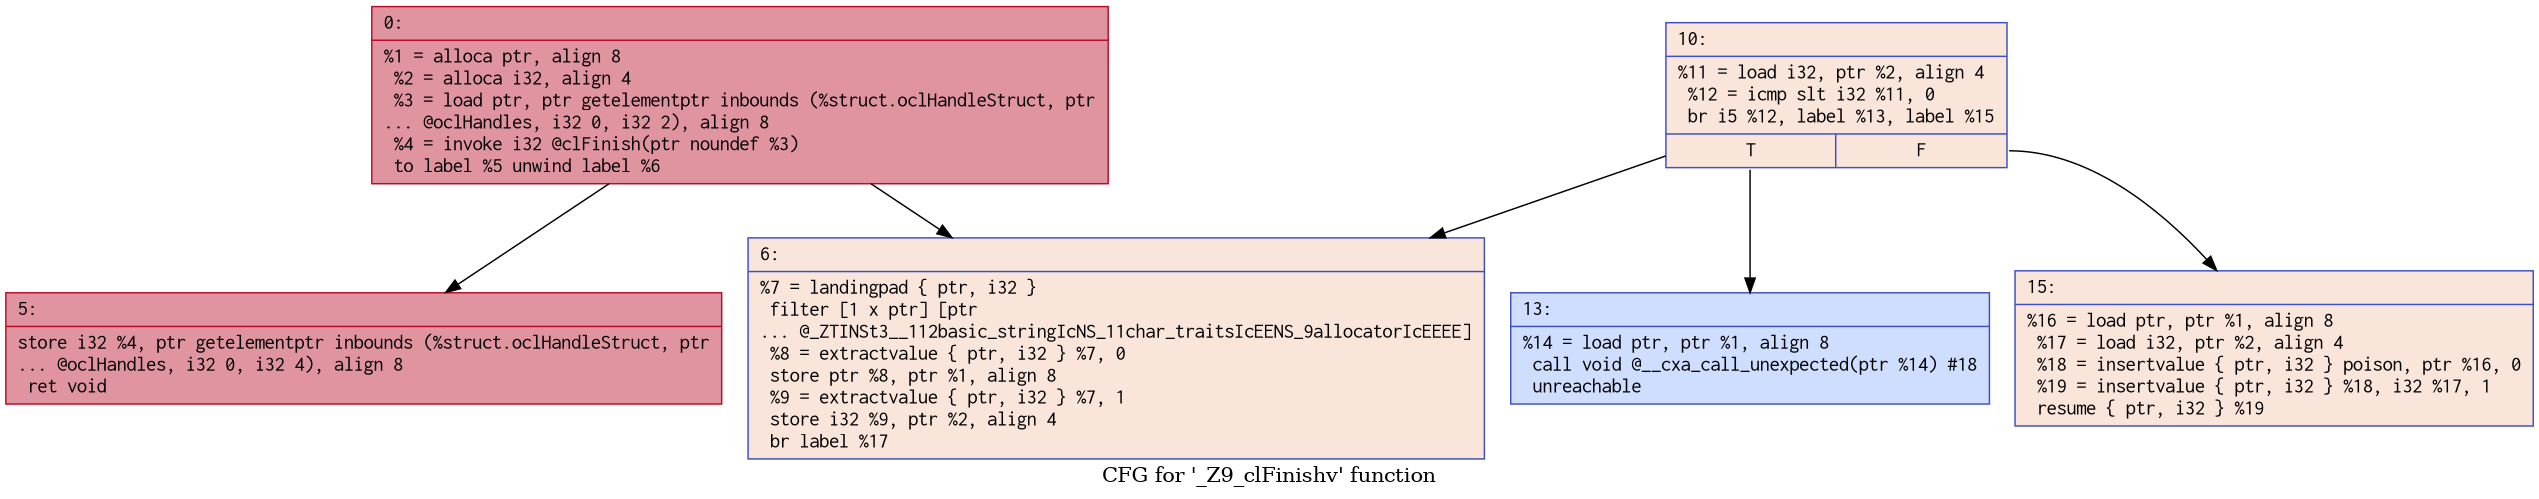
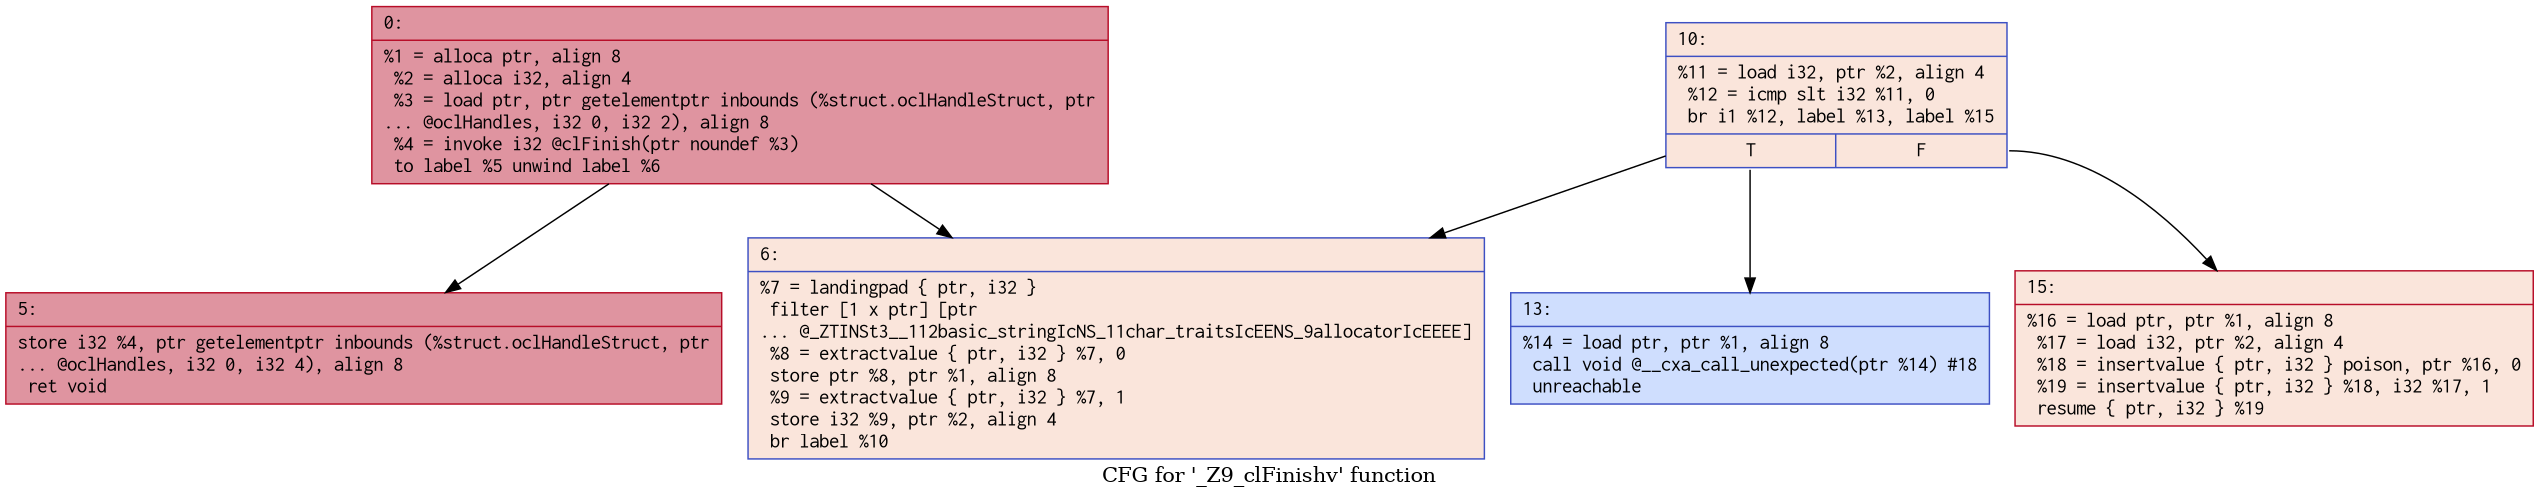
(1836, 116) -> (1836, 116)
(2274, 348) -> (2274, 348)
(824, 441) -> (824, 441)
